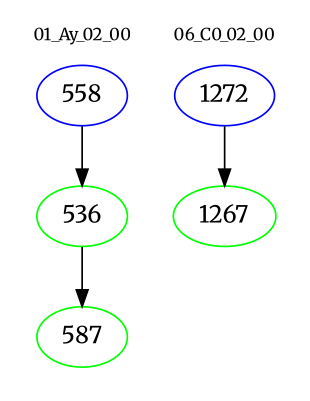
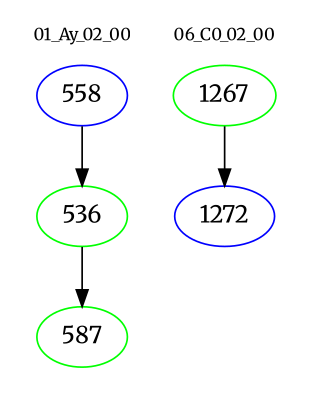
(225, 148) -> (225, 148)
